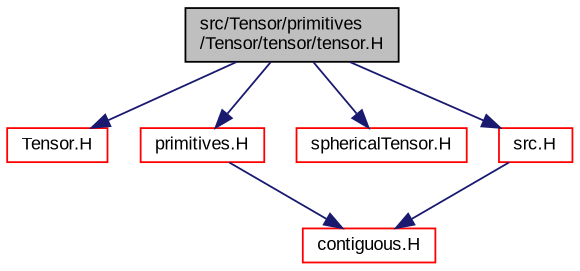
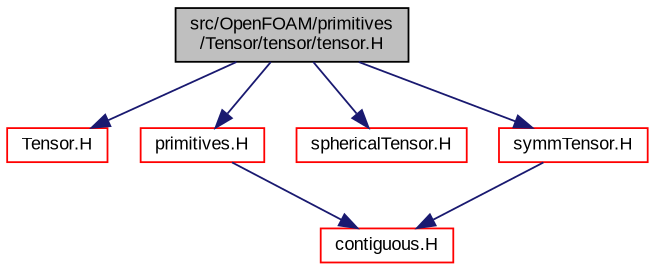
(292, 35) -> (292, 35)
(536, 145) -> (573, 145)
